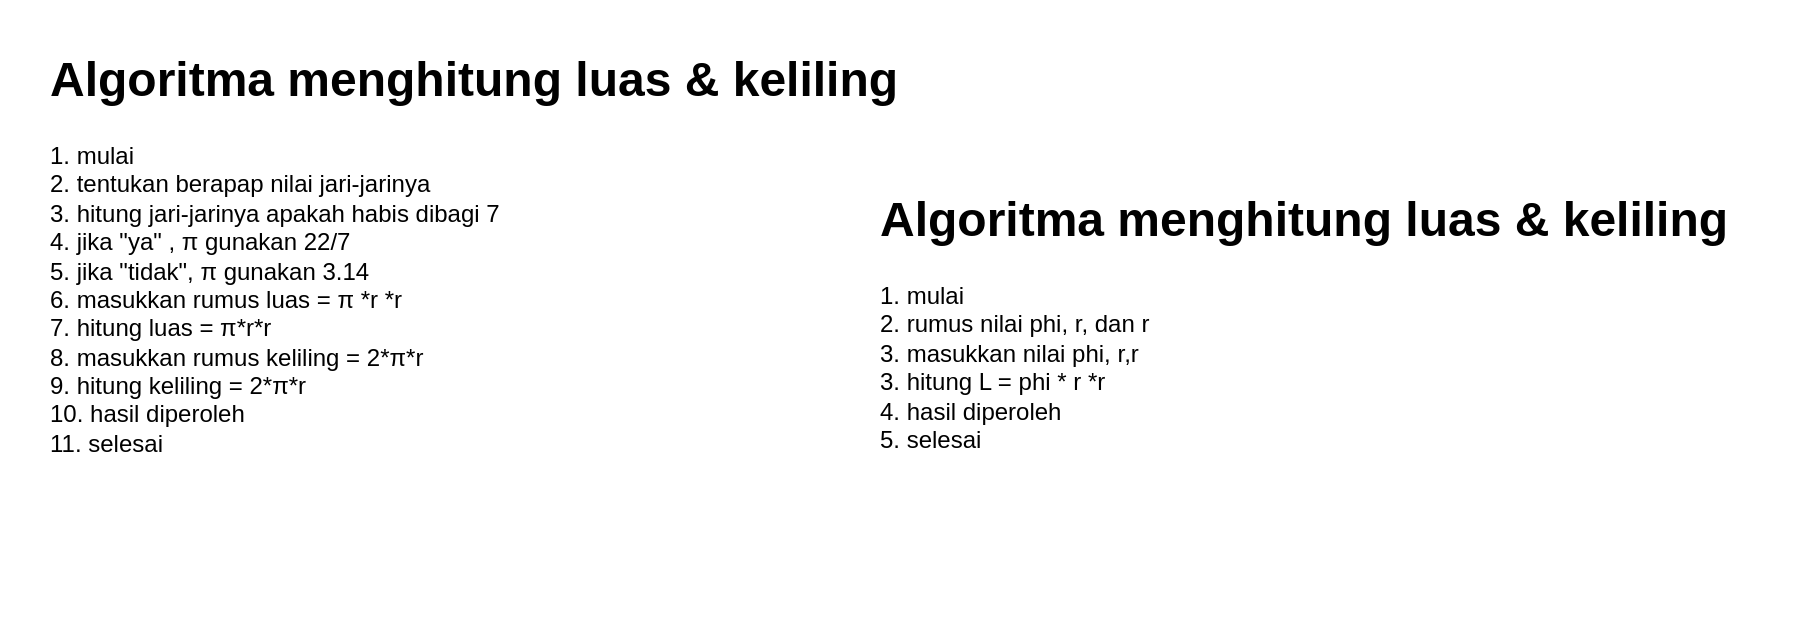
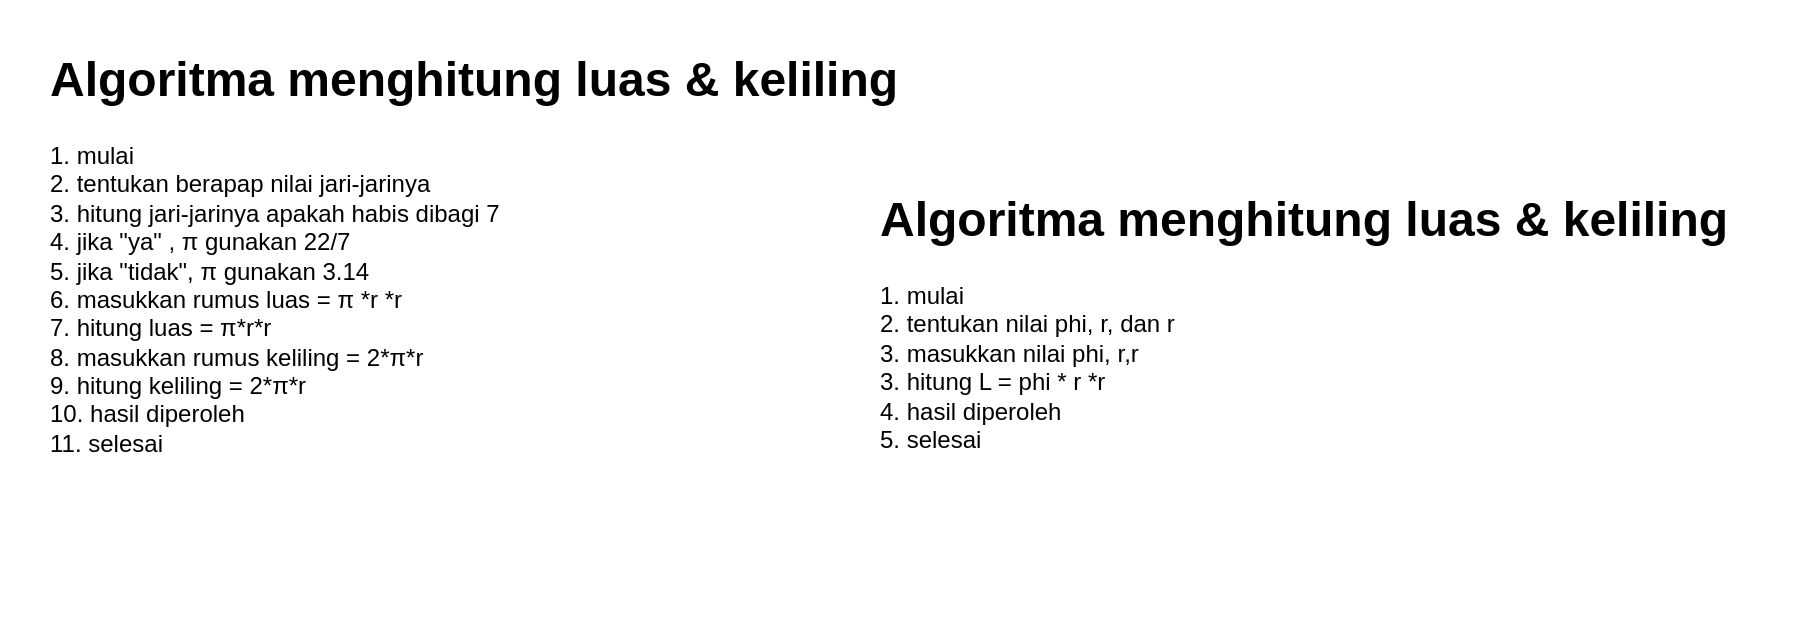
(1085, 262) -> (1085, 262)
